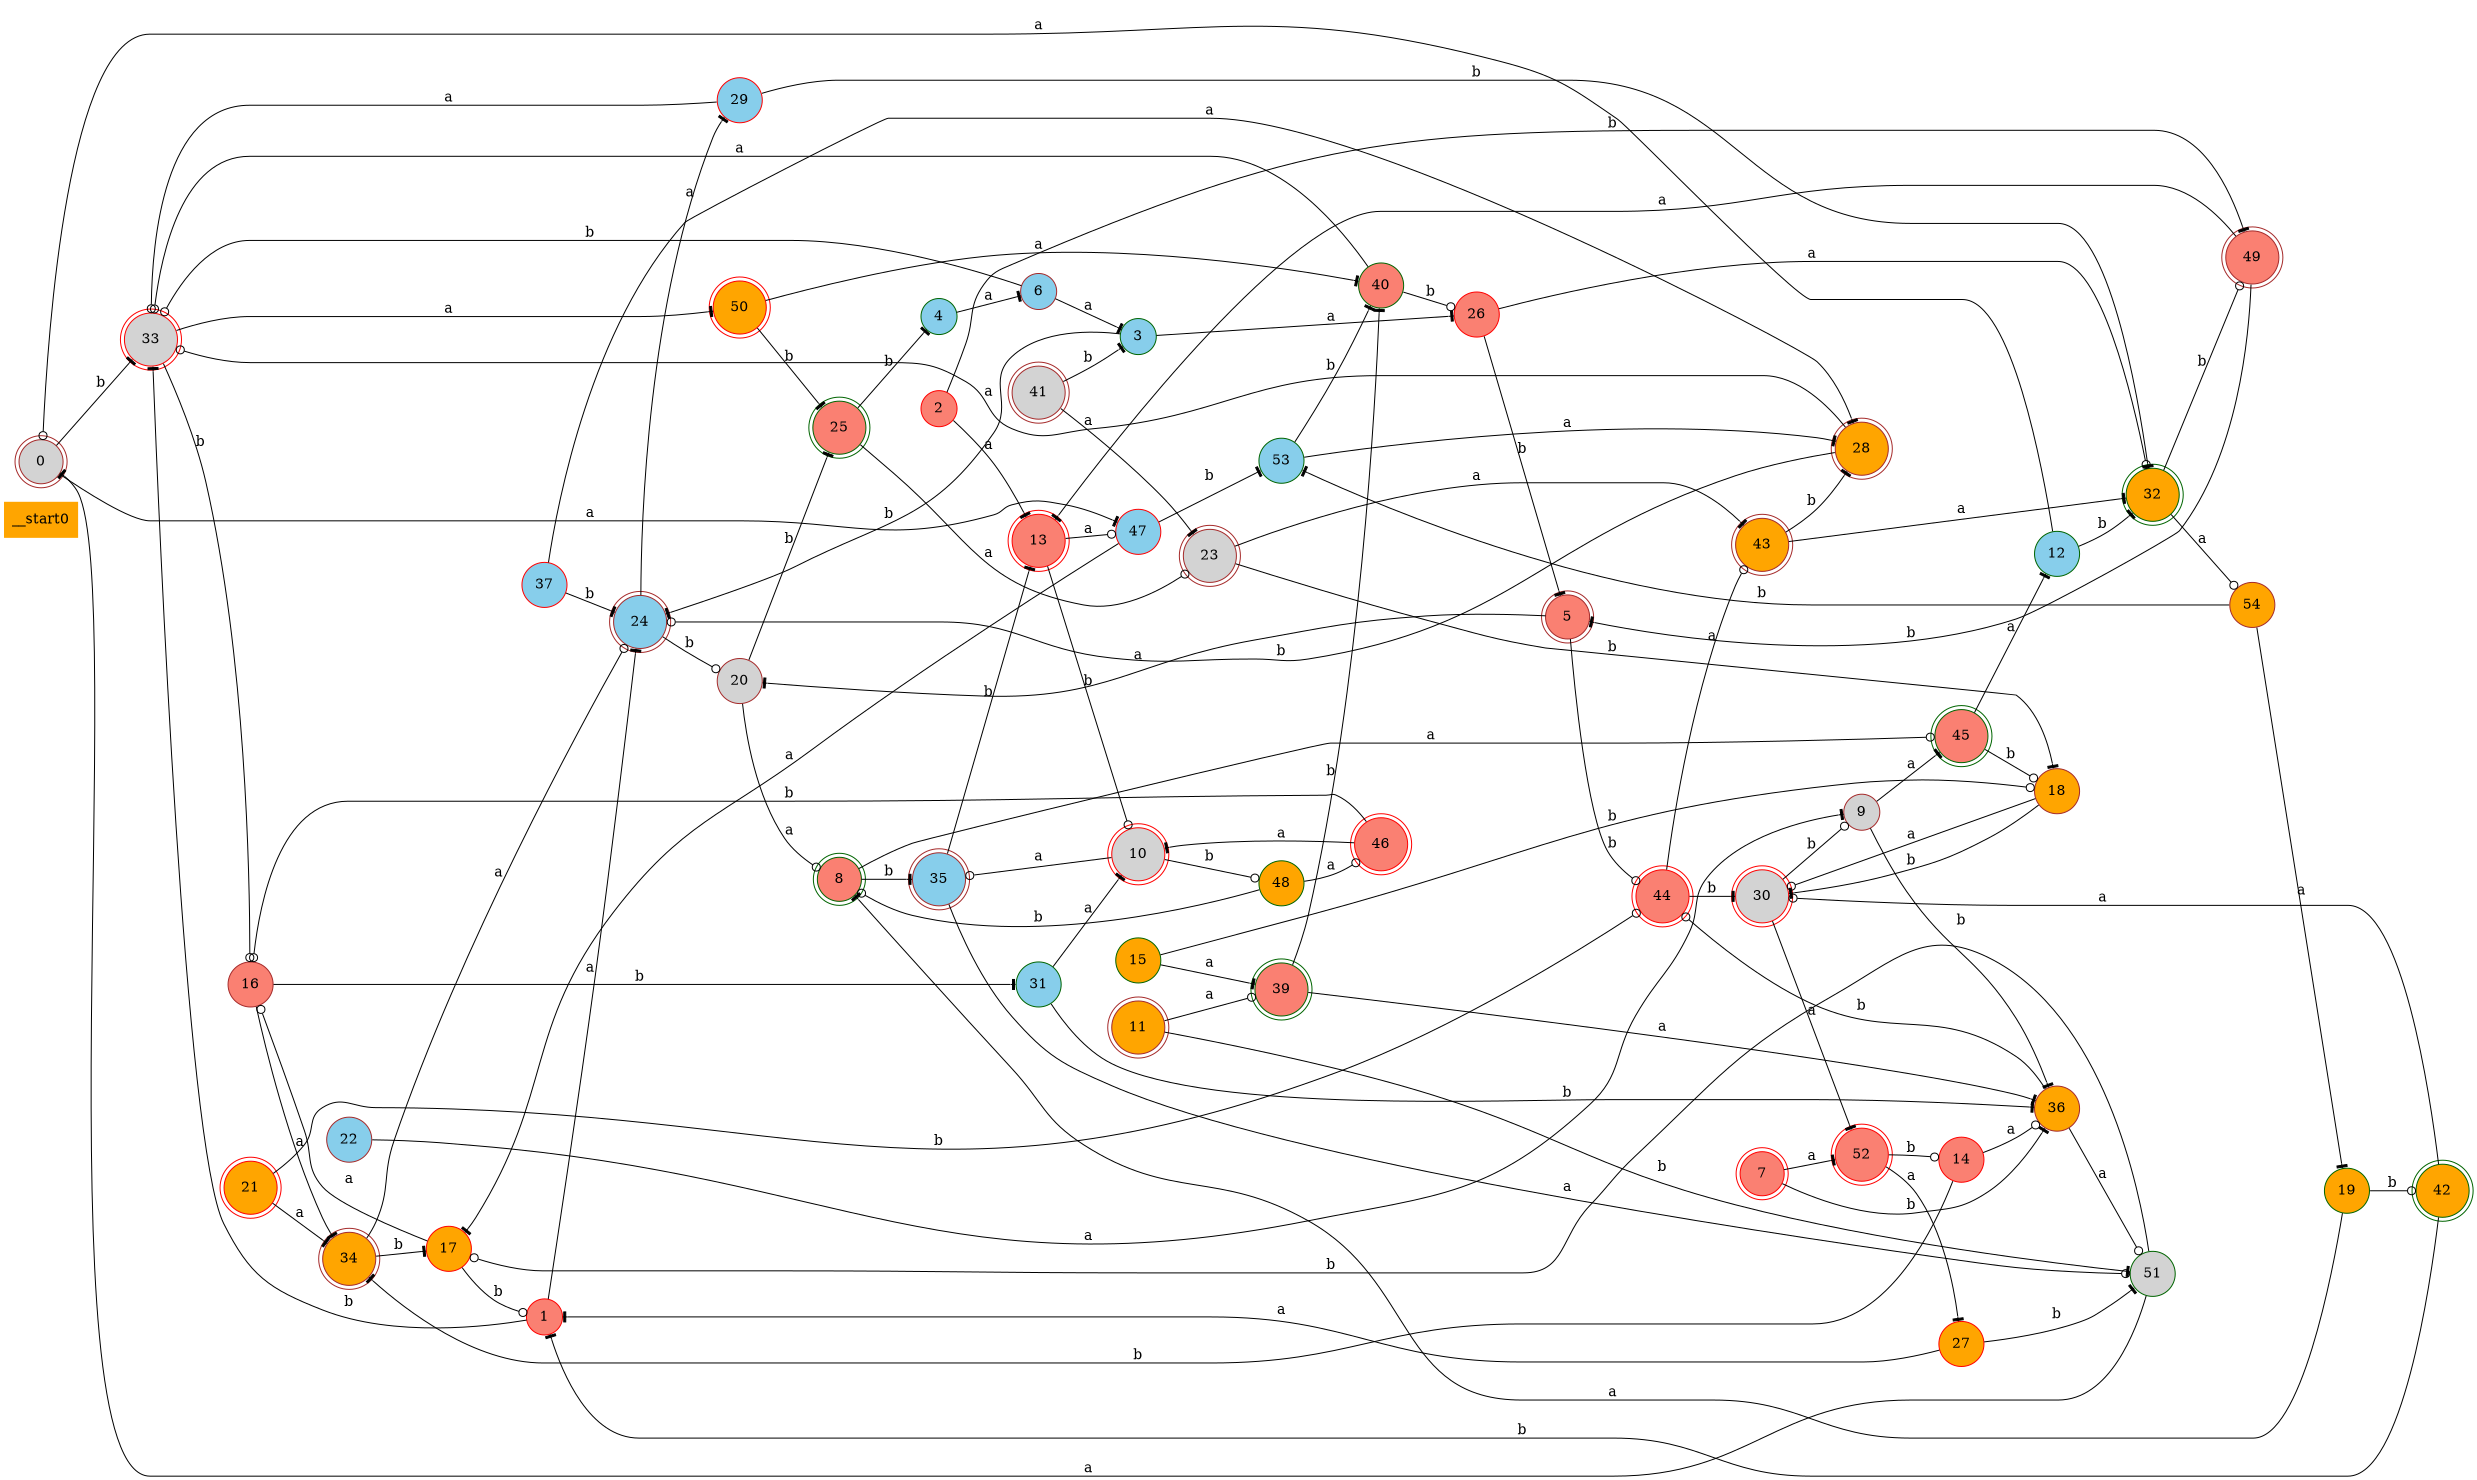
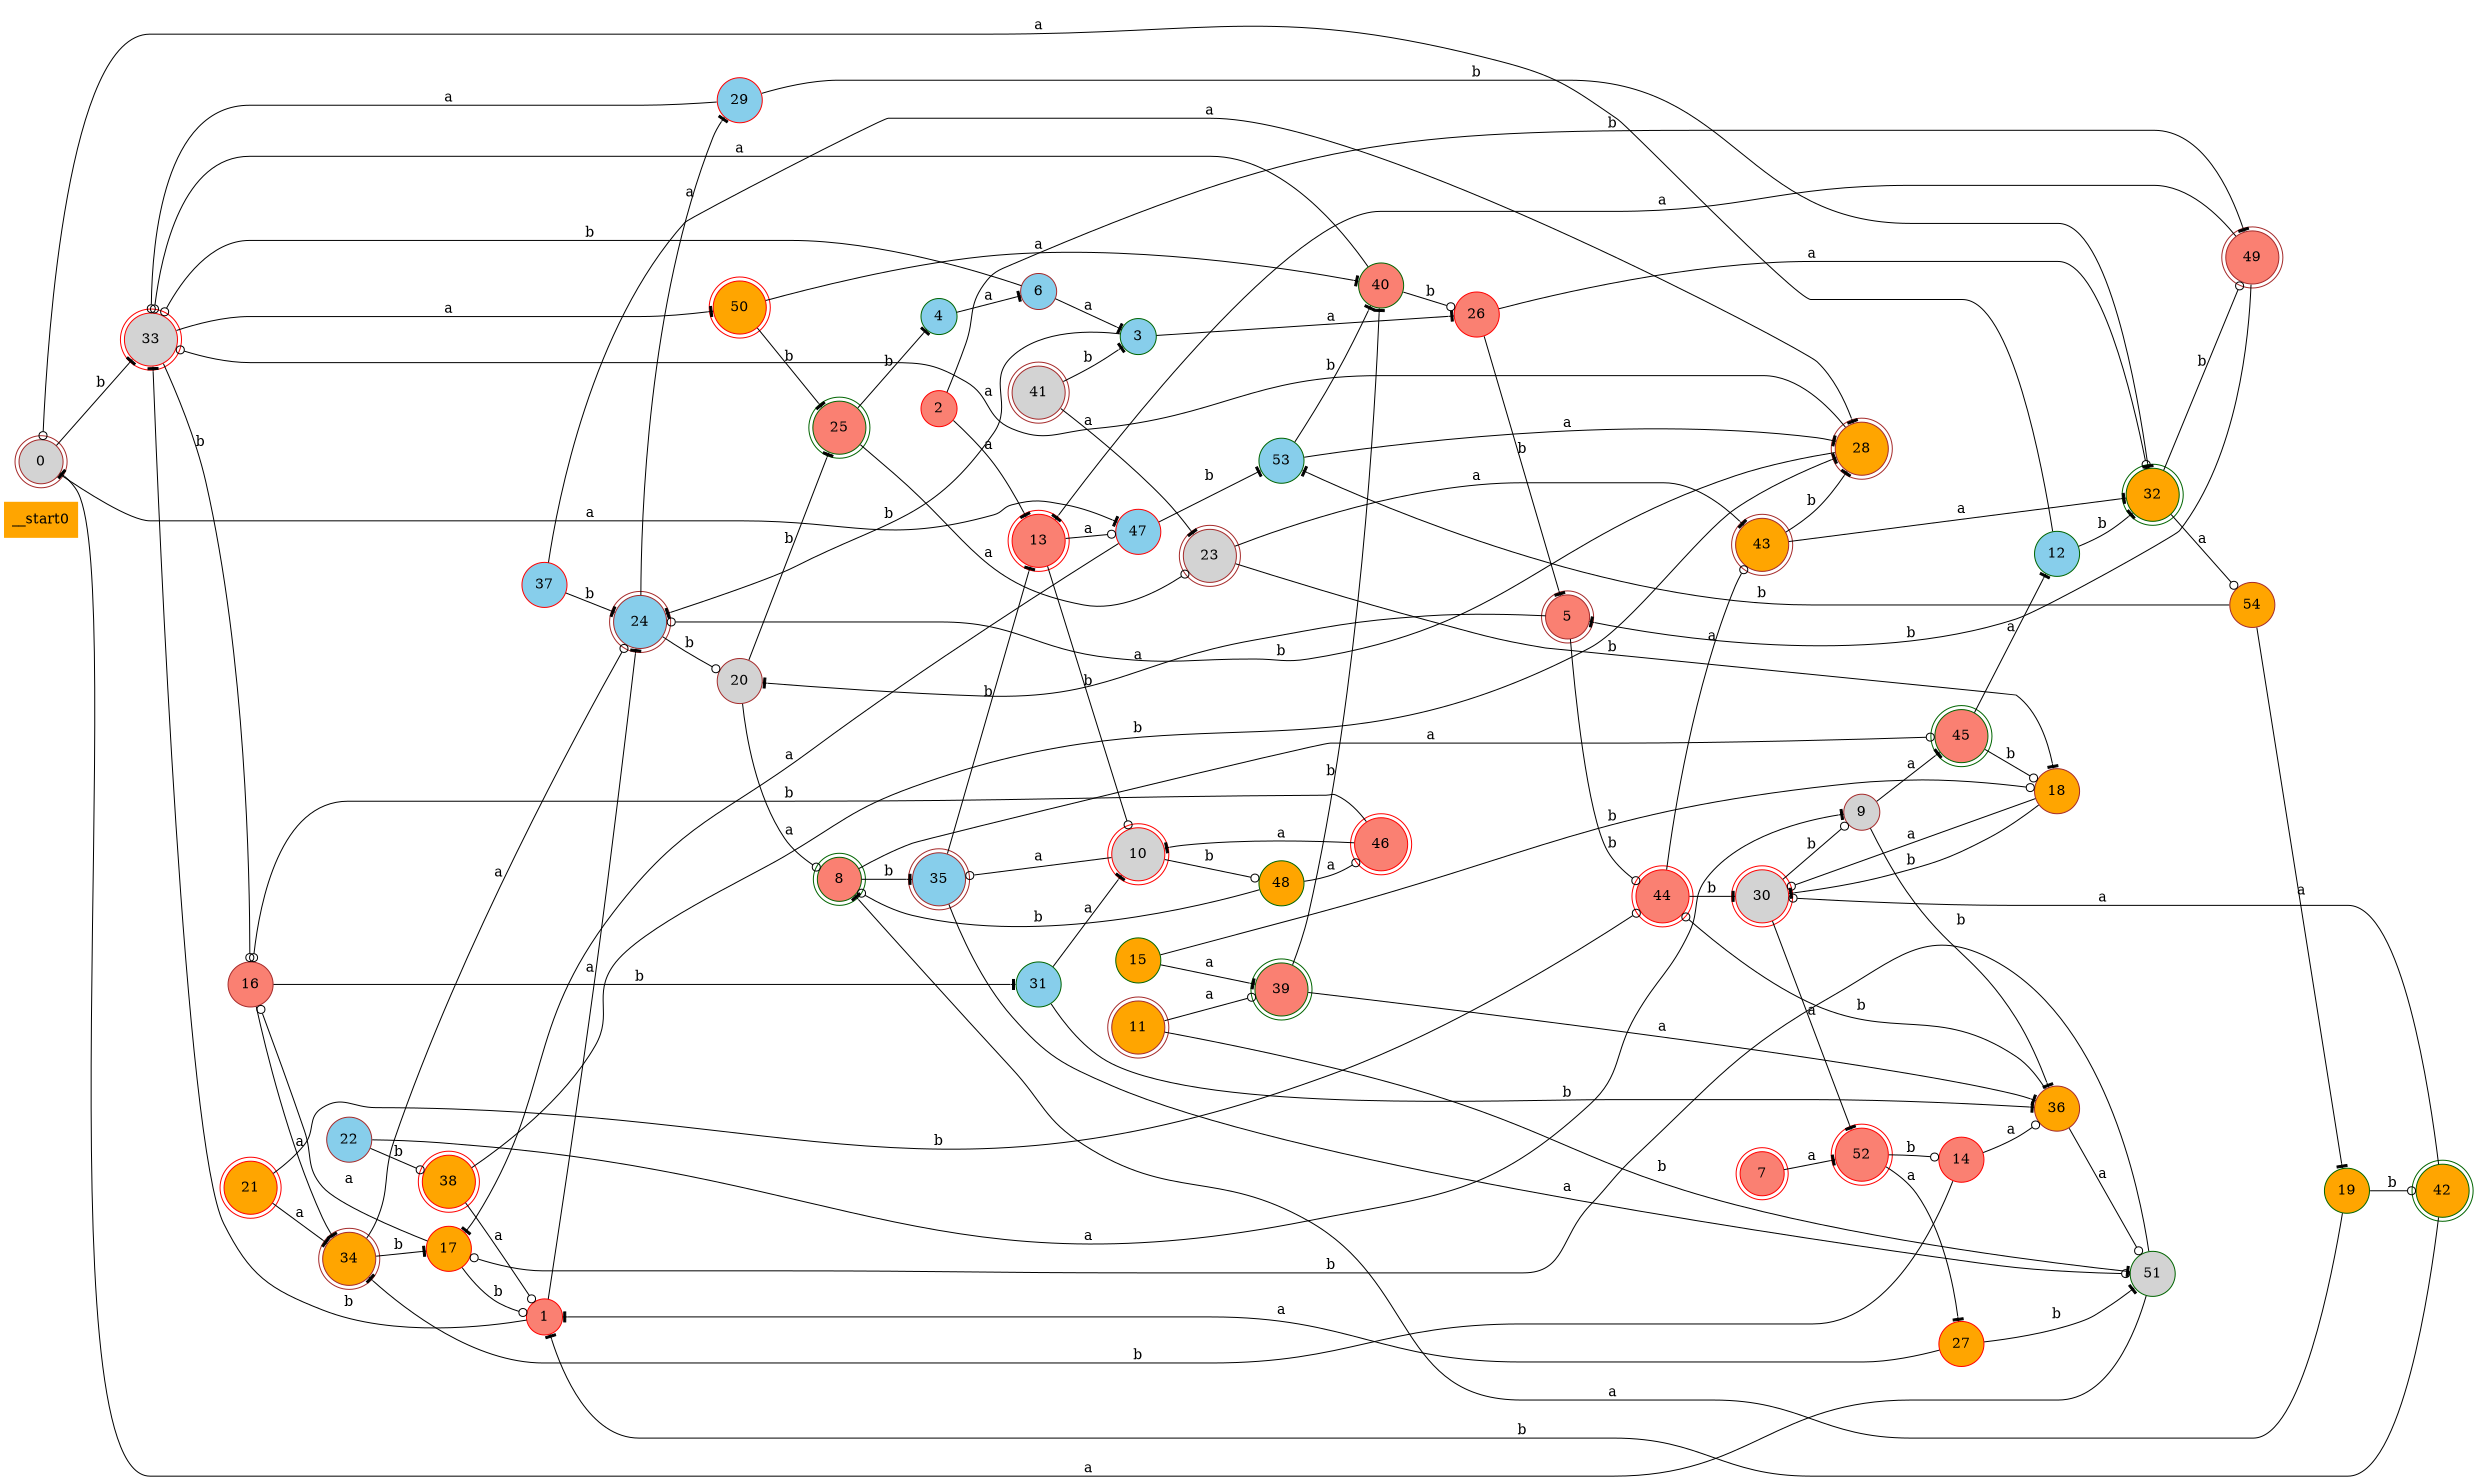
none -> (449, 1182)
(1917, 1213) -> none
